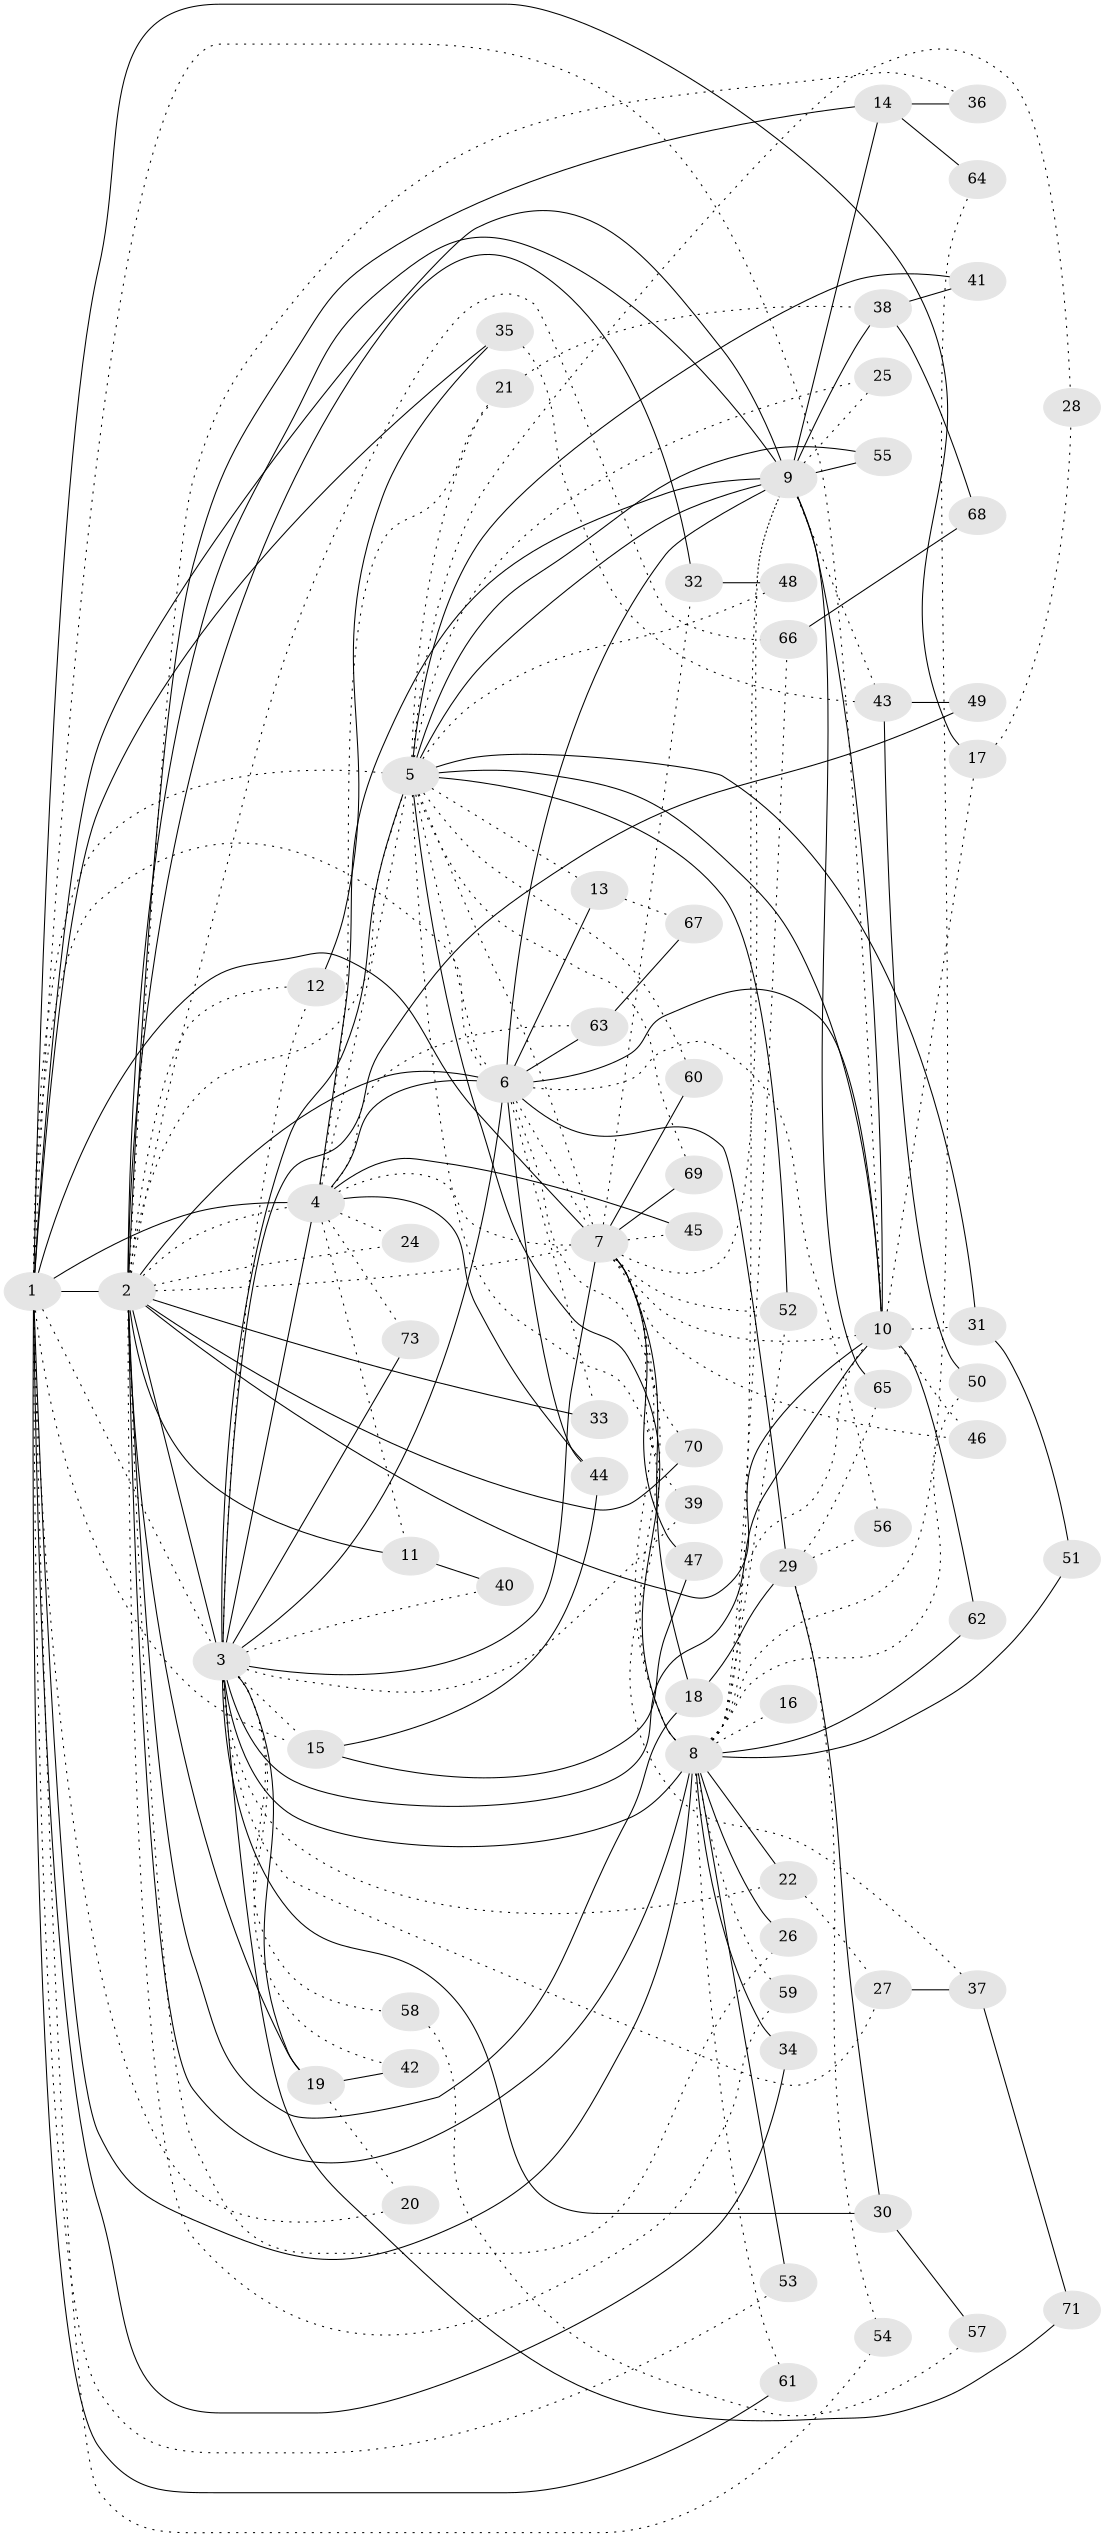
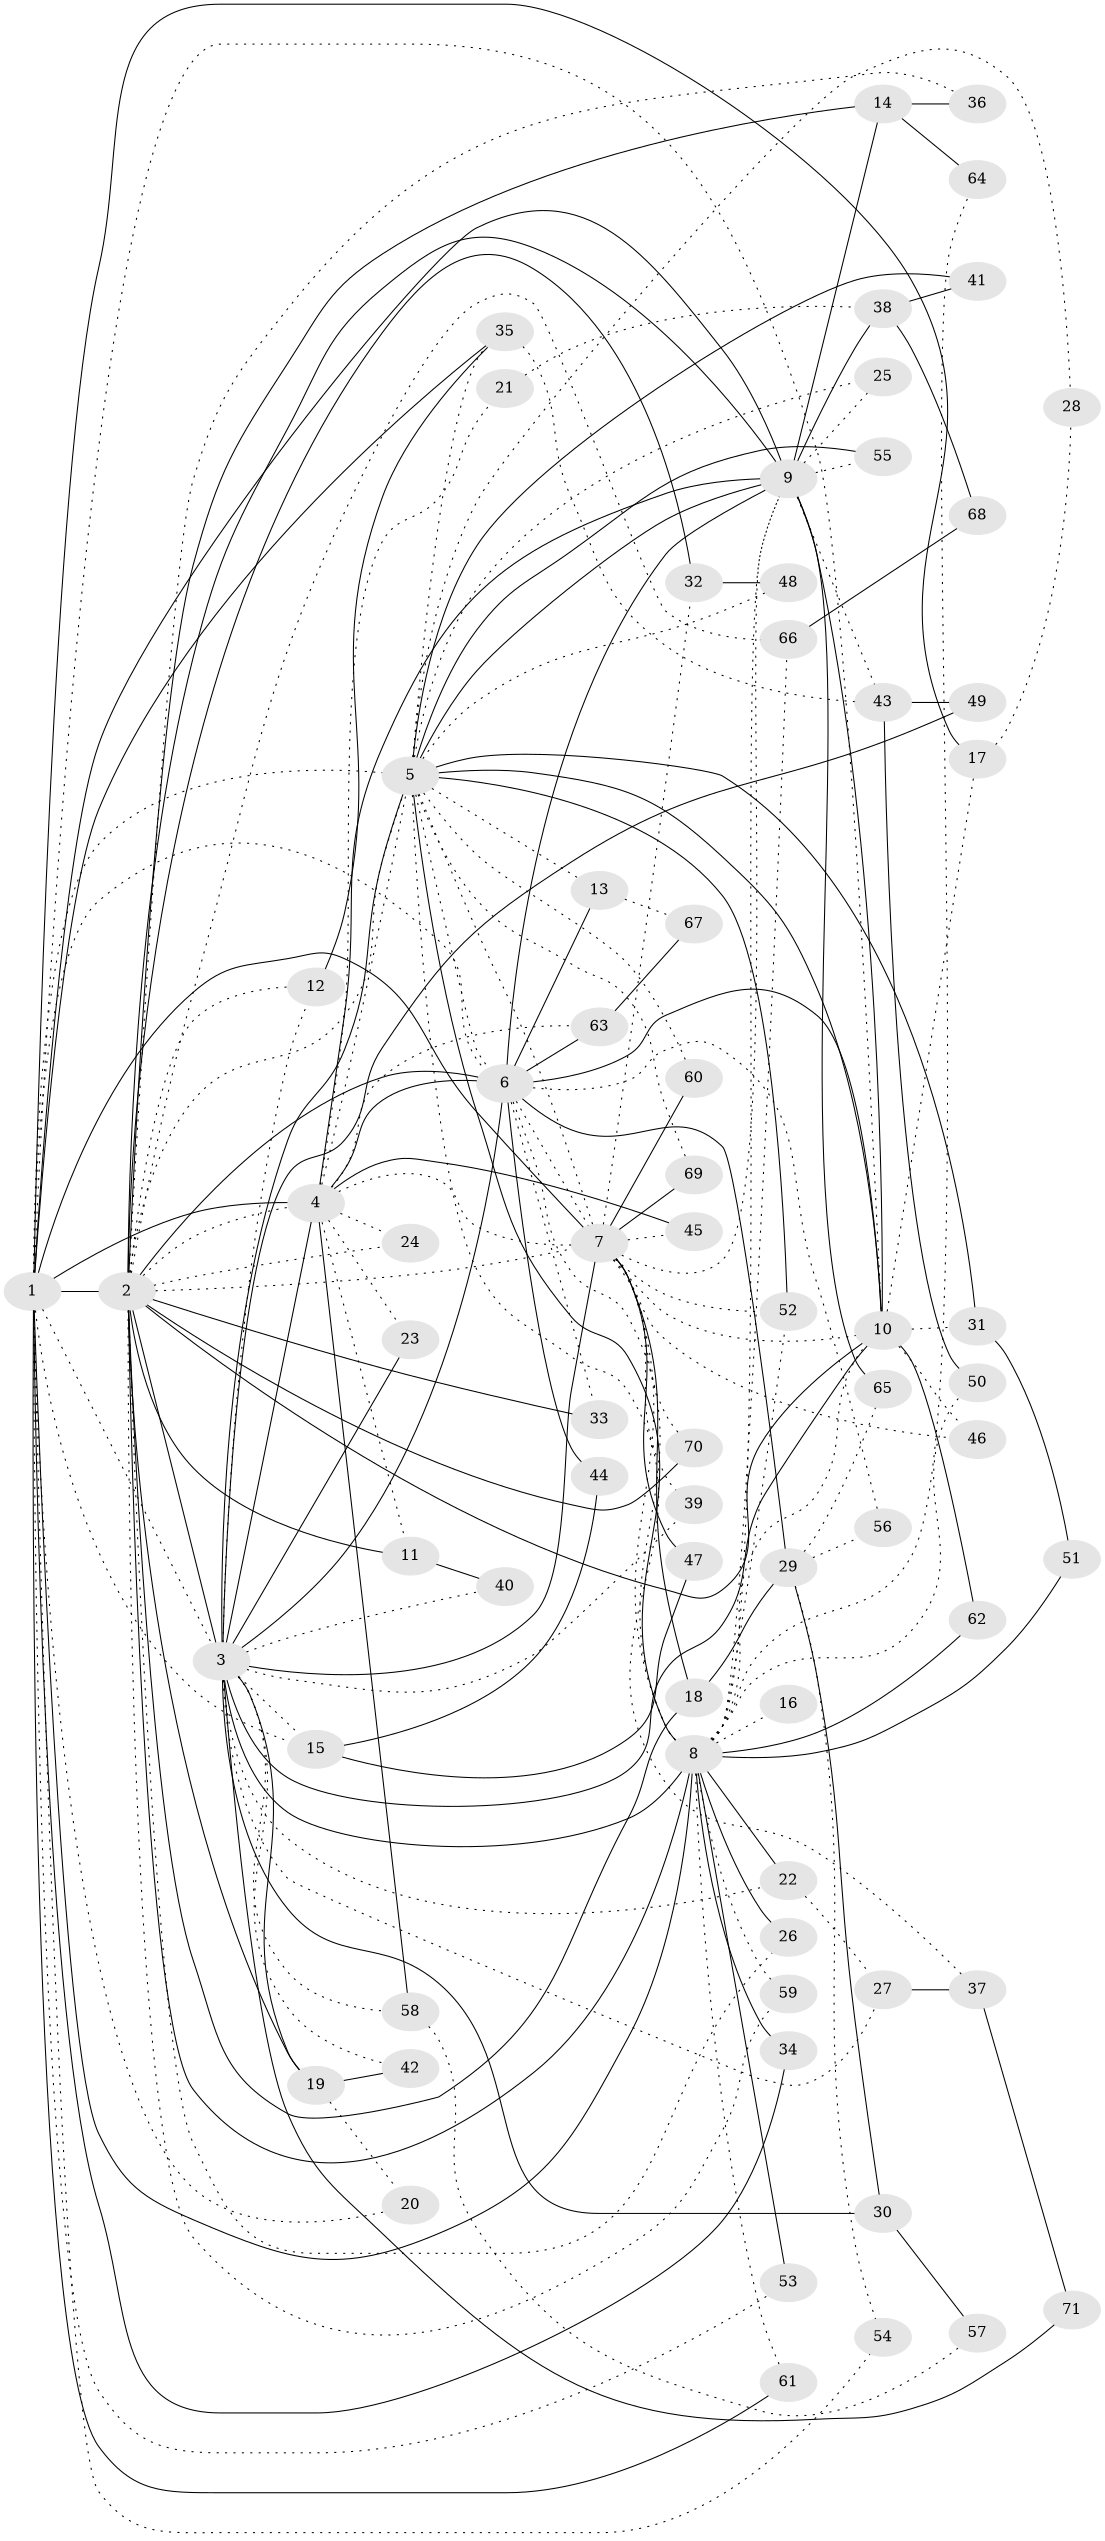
(836, 468) -> (836, 468)
(431, 576) -> (435, 548)
(474, 1301) -> (363, 1607)
(411, 1340) -> (411, 1340)
